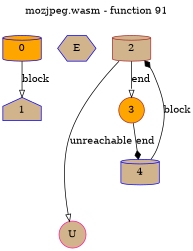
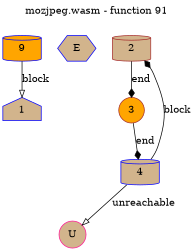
(22, 48) -> (22, 48)
(132, 75) -> (132, 75)
(72, 131) -> (107, 203)
